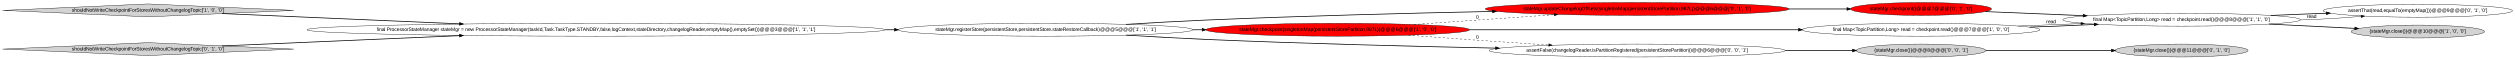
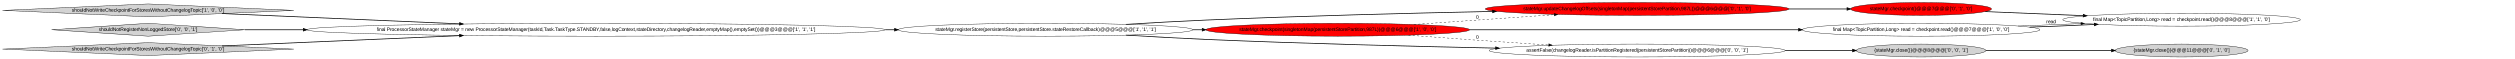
(2418, 11) -> none
none -> (148, 30)
(2418, 32) -> none
